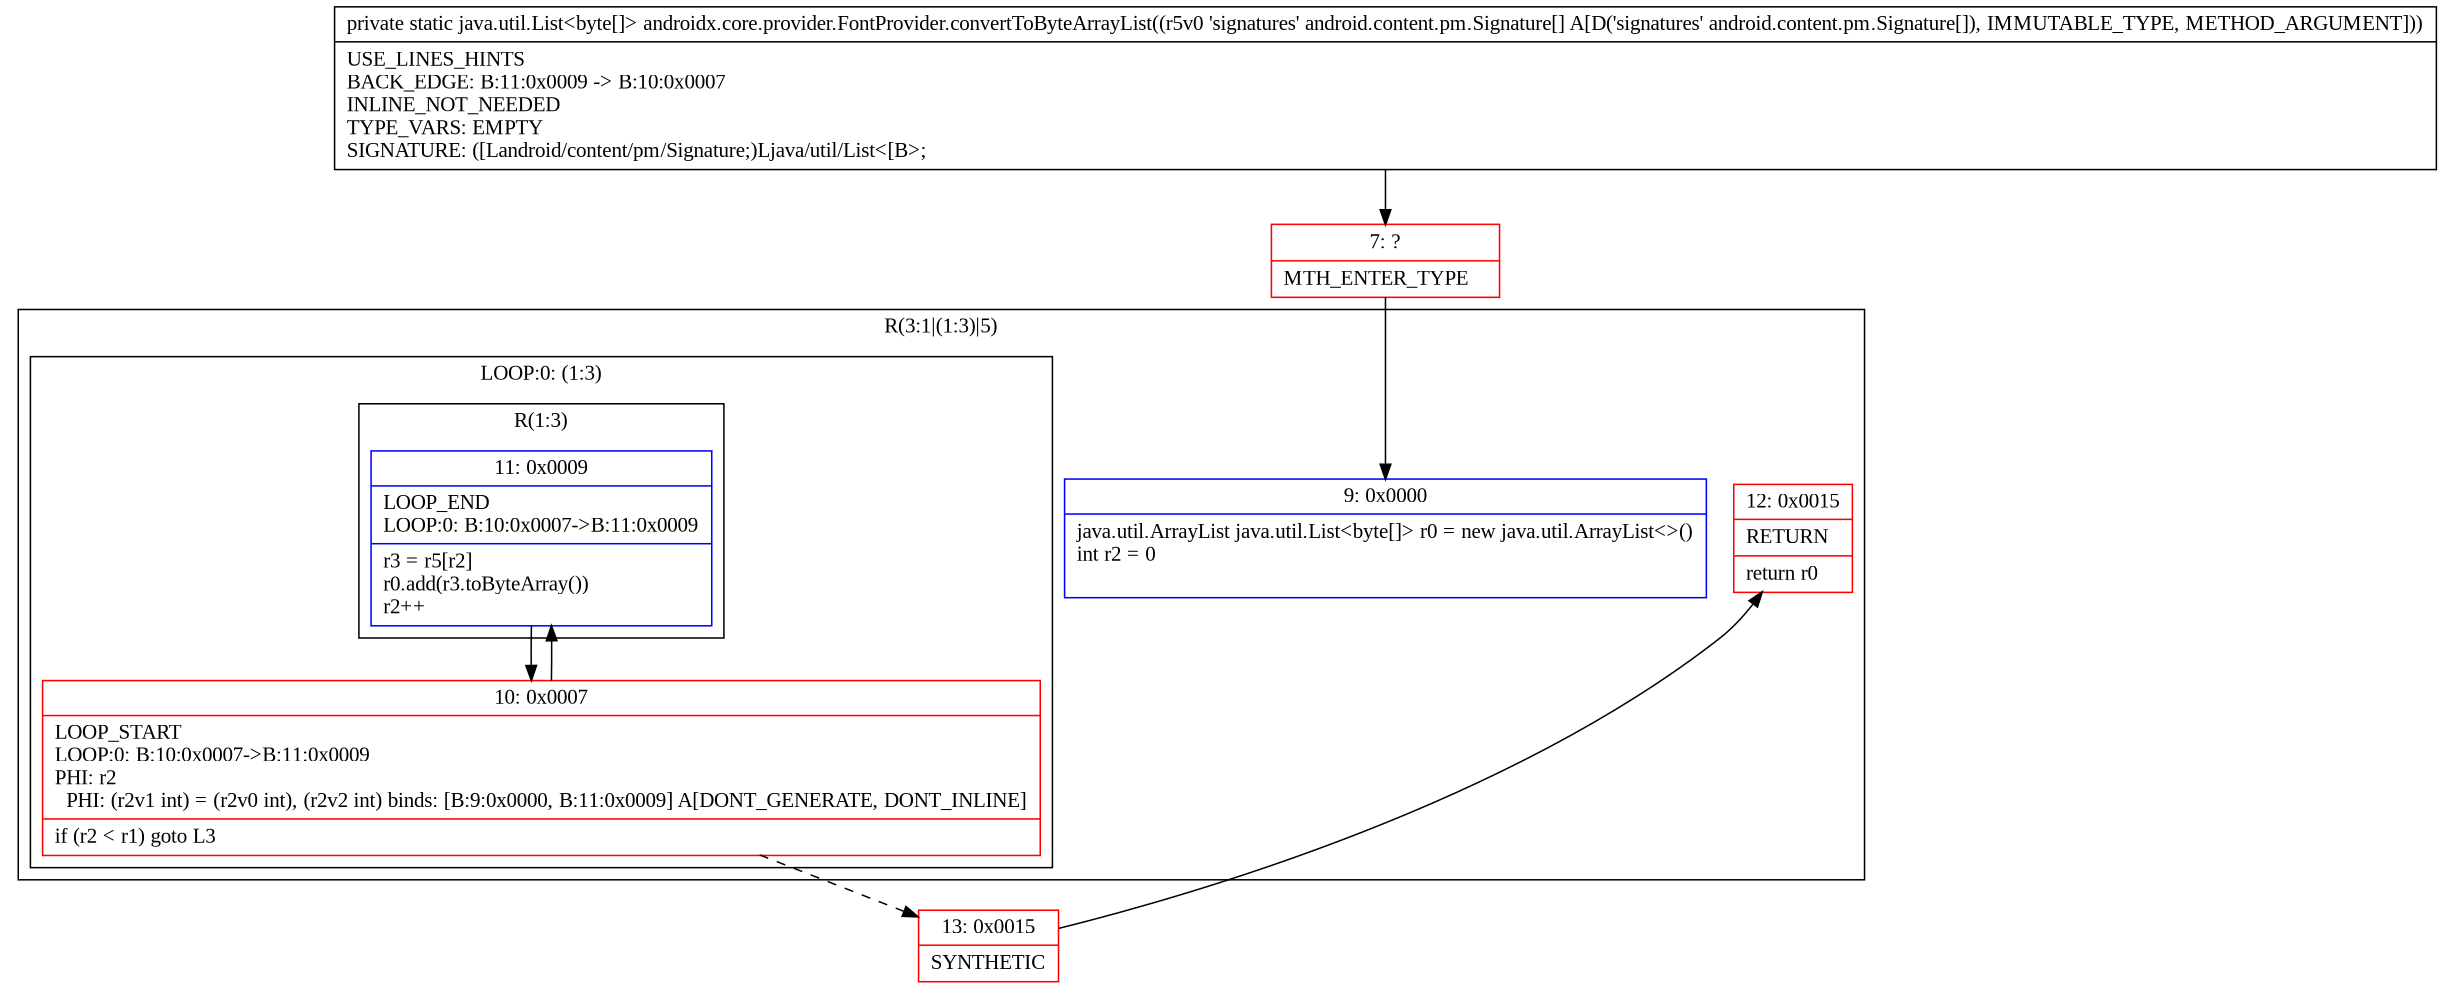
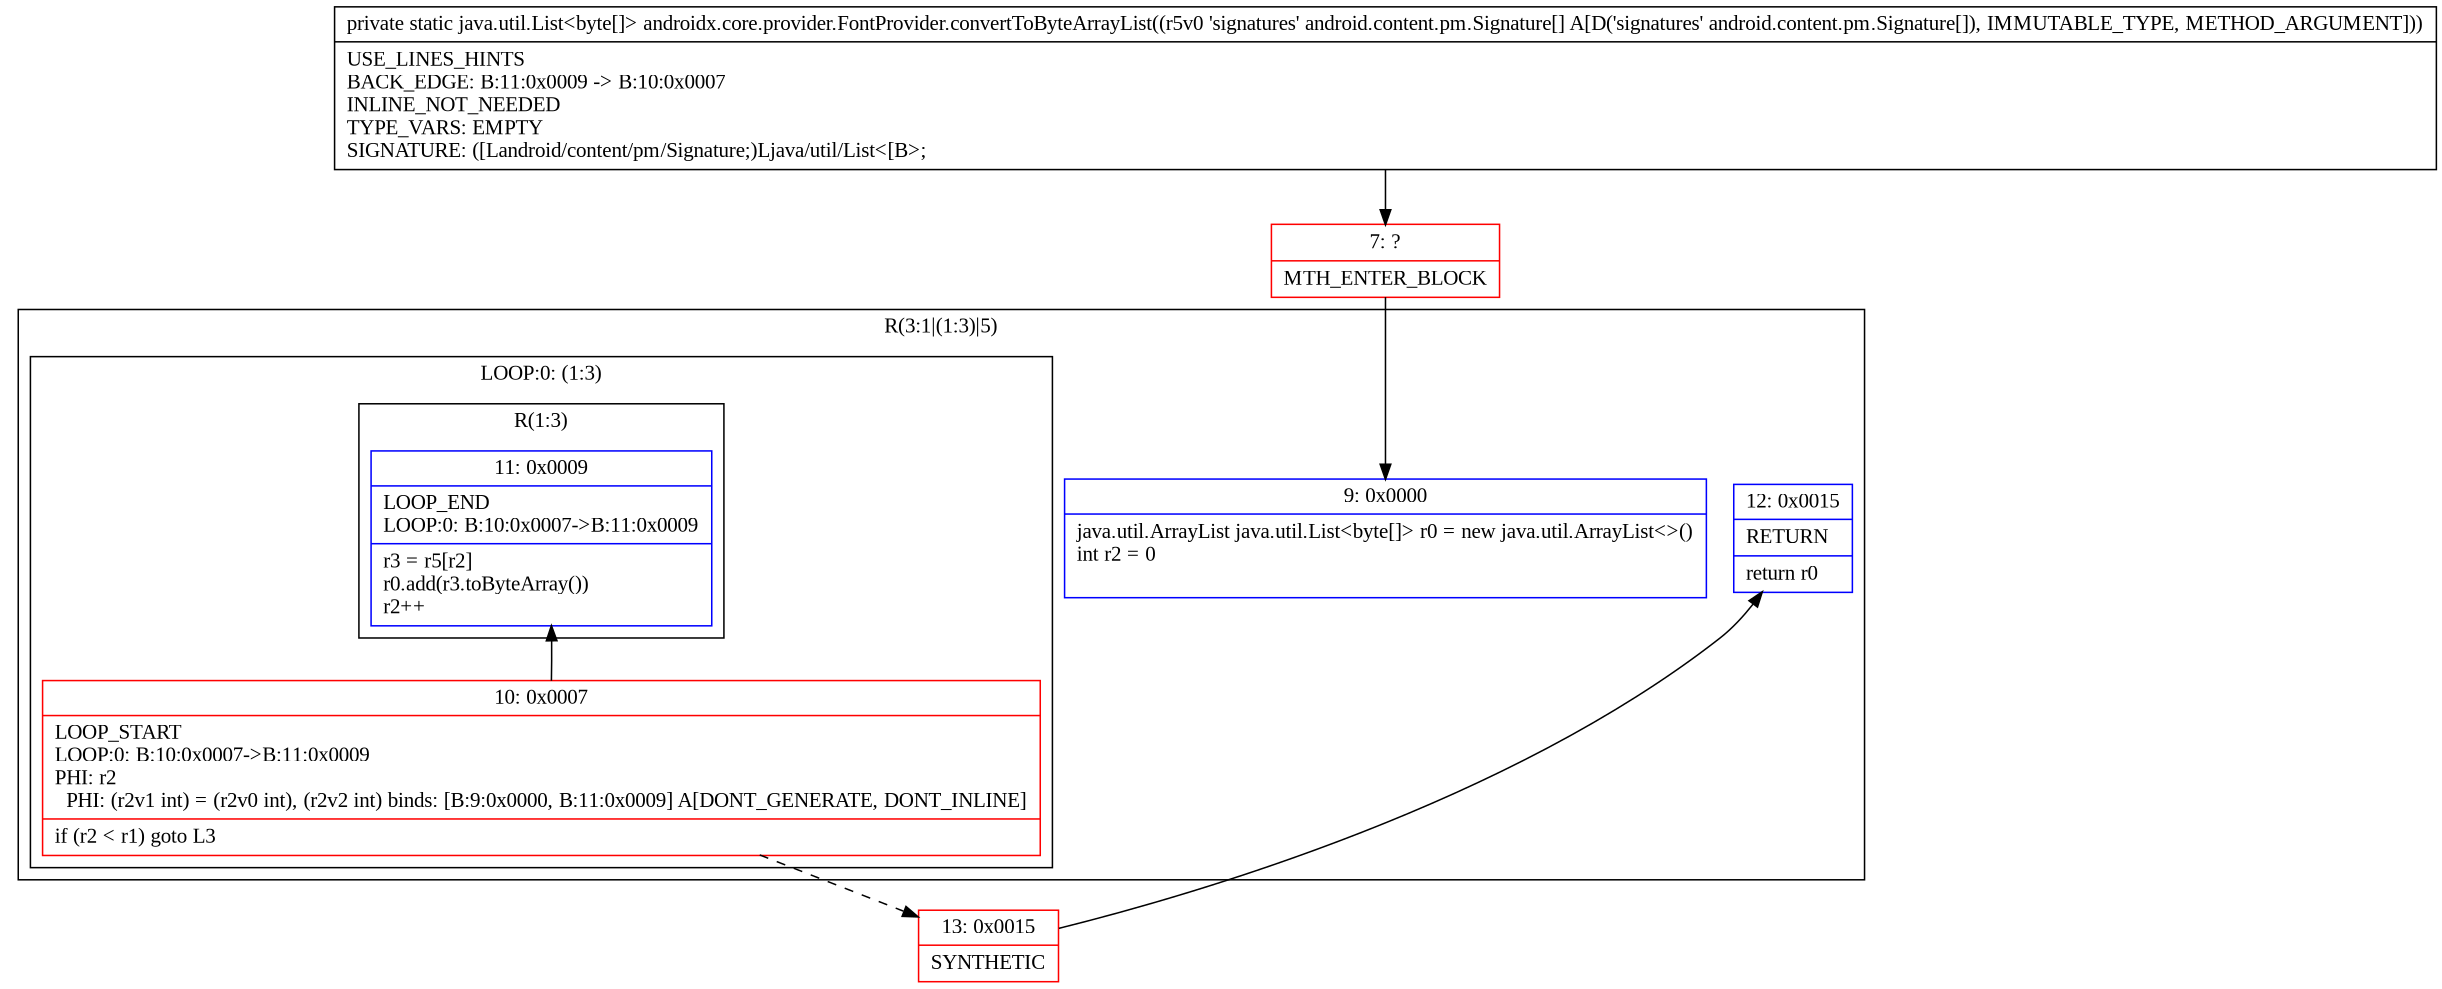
(1376, 278) -> (1385, 278)
(1793, 538) -> (1793, 538)
(531, 647) -> none
